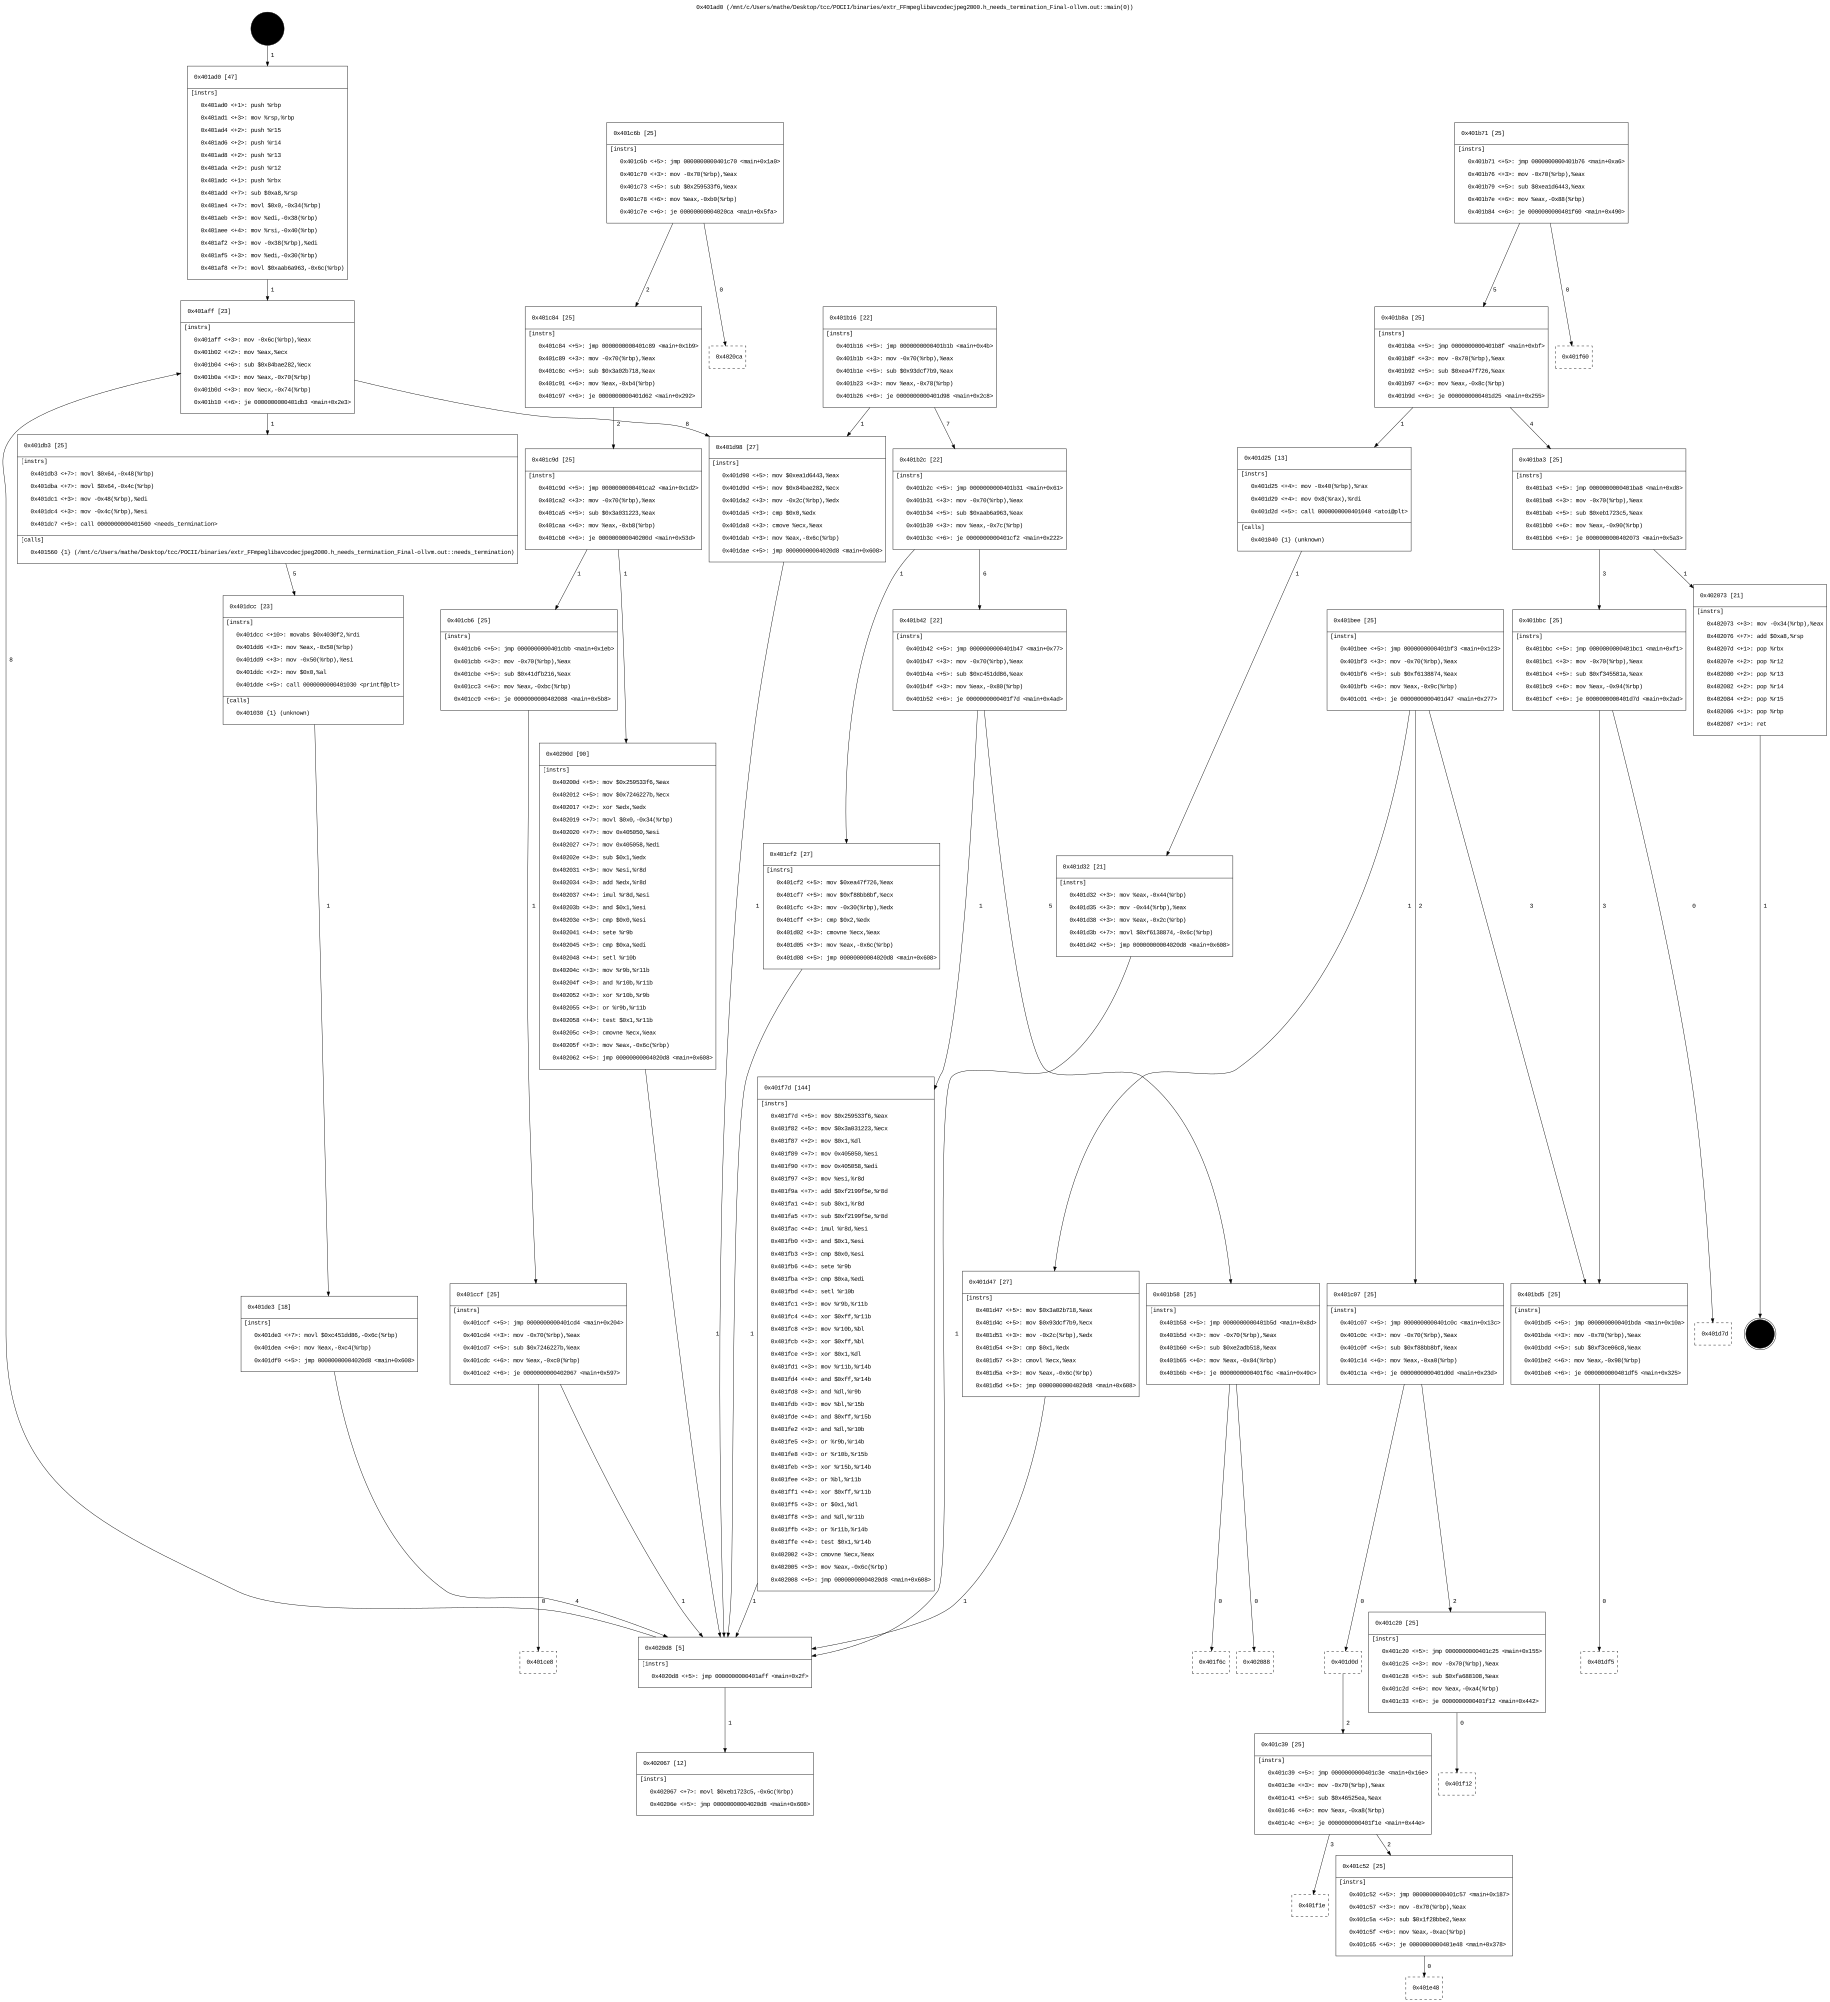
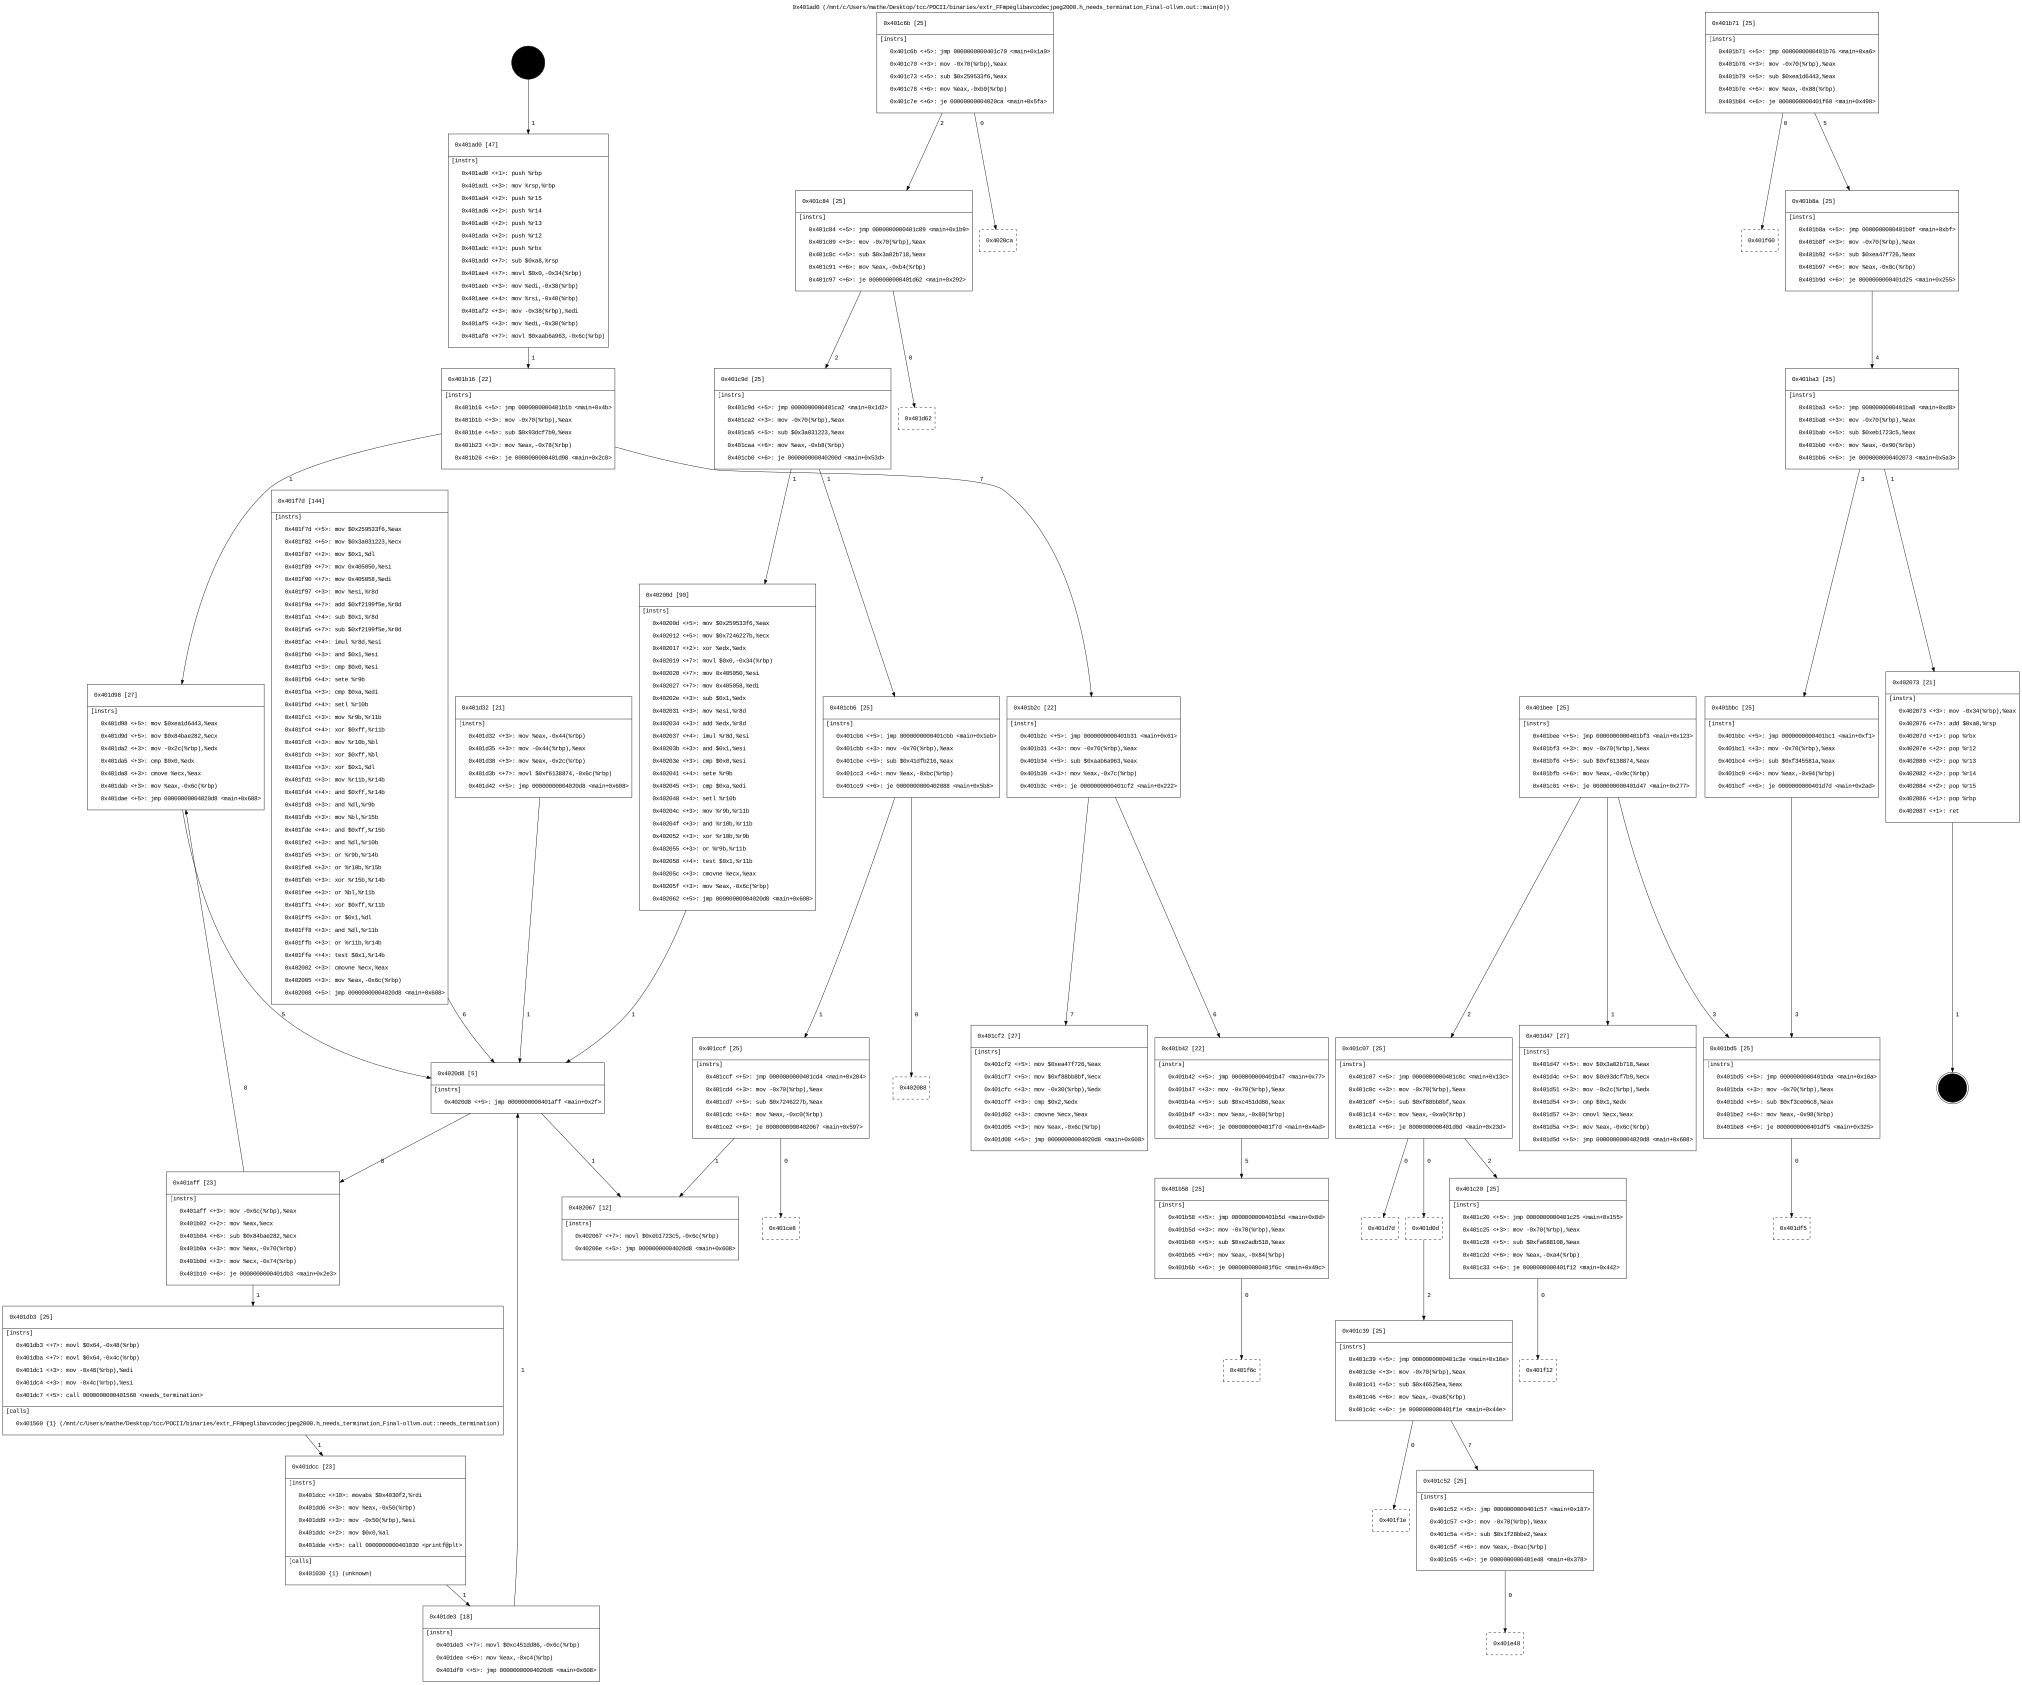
(268, 288) -> (528, 356)
none -> (917, 419)
(1324, 499) -> none
(293, 574) -> (318, 1446)
(900, 574) -> (1070, 1015)
(966, 900) -> none
(756, 906) -> (282, 1015)
(1680, 1012) -> (1396, 1176)
(735, 1294) -> none
(624, 1513) -> (708, 1166)
(1245, 1516) -> (911, 935)
(982, 1573) -> none
(575, 1602) -> (521, 1371)
(753, 1602) -> (463, 1015)
(1330, 1845) -> (1411, 1446)
(1387, 1845) -> (1468, 1446)
